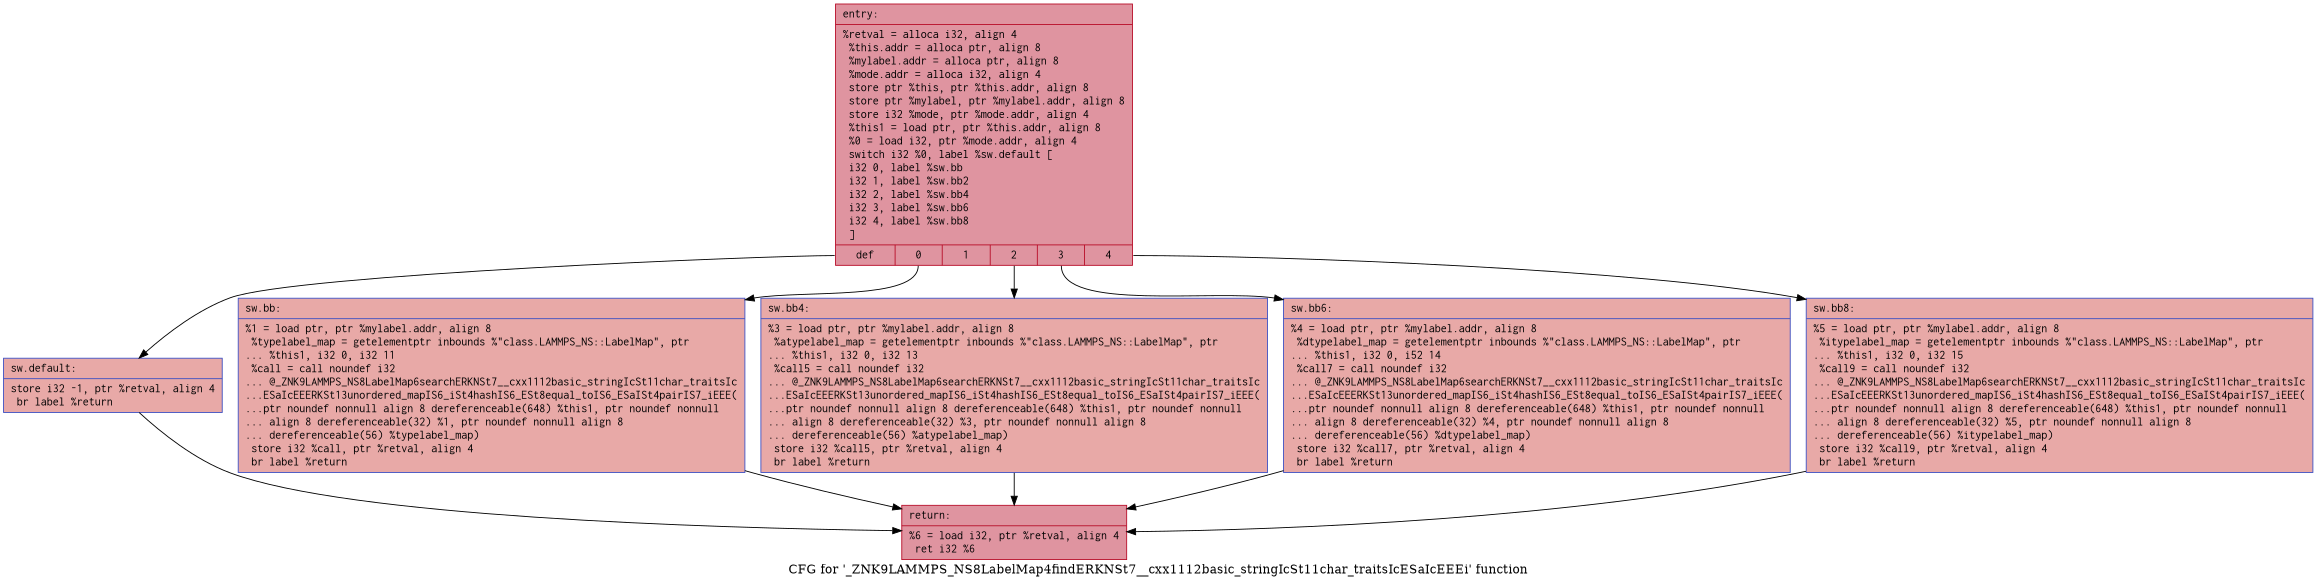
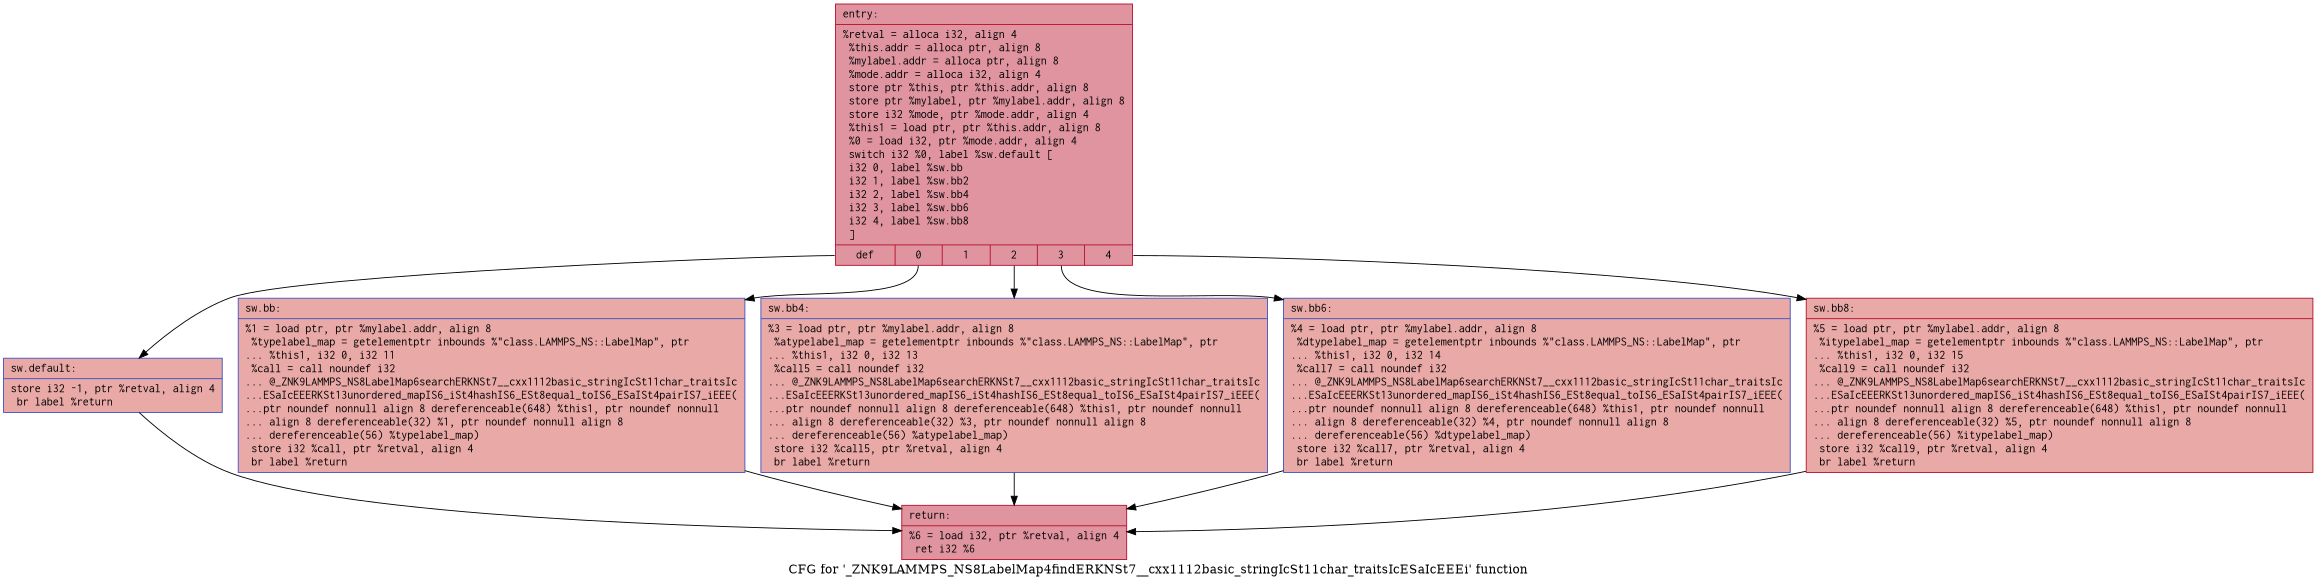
(1366, 355) -> (1366, 355)
(2060, 385) -> (2060, 385)
